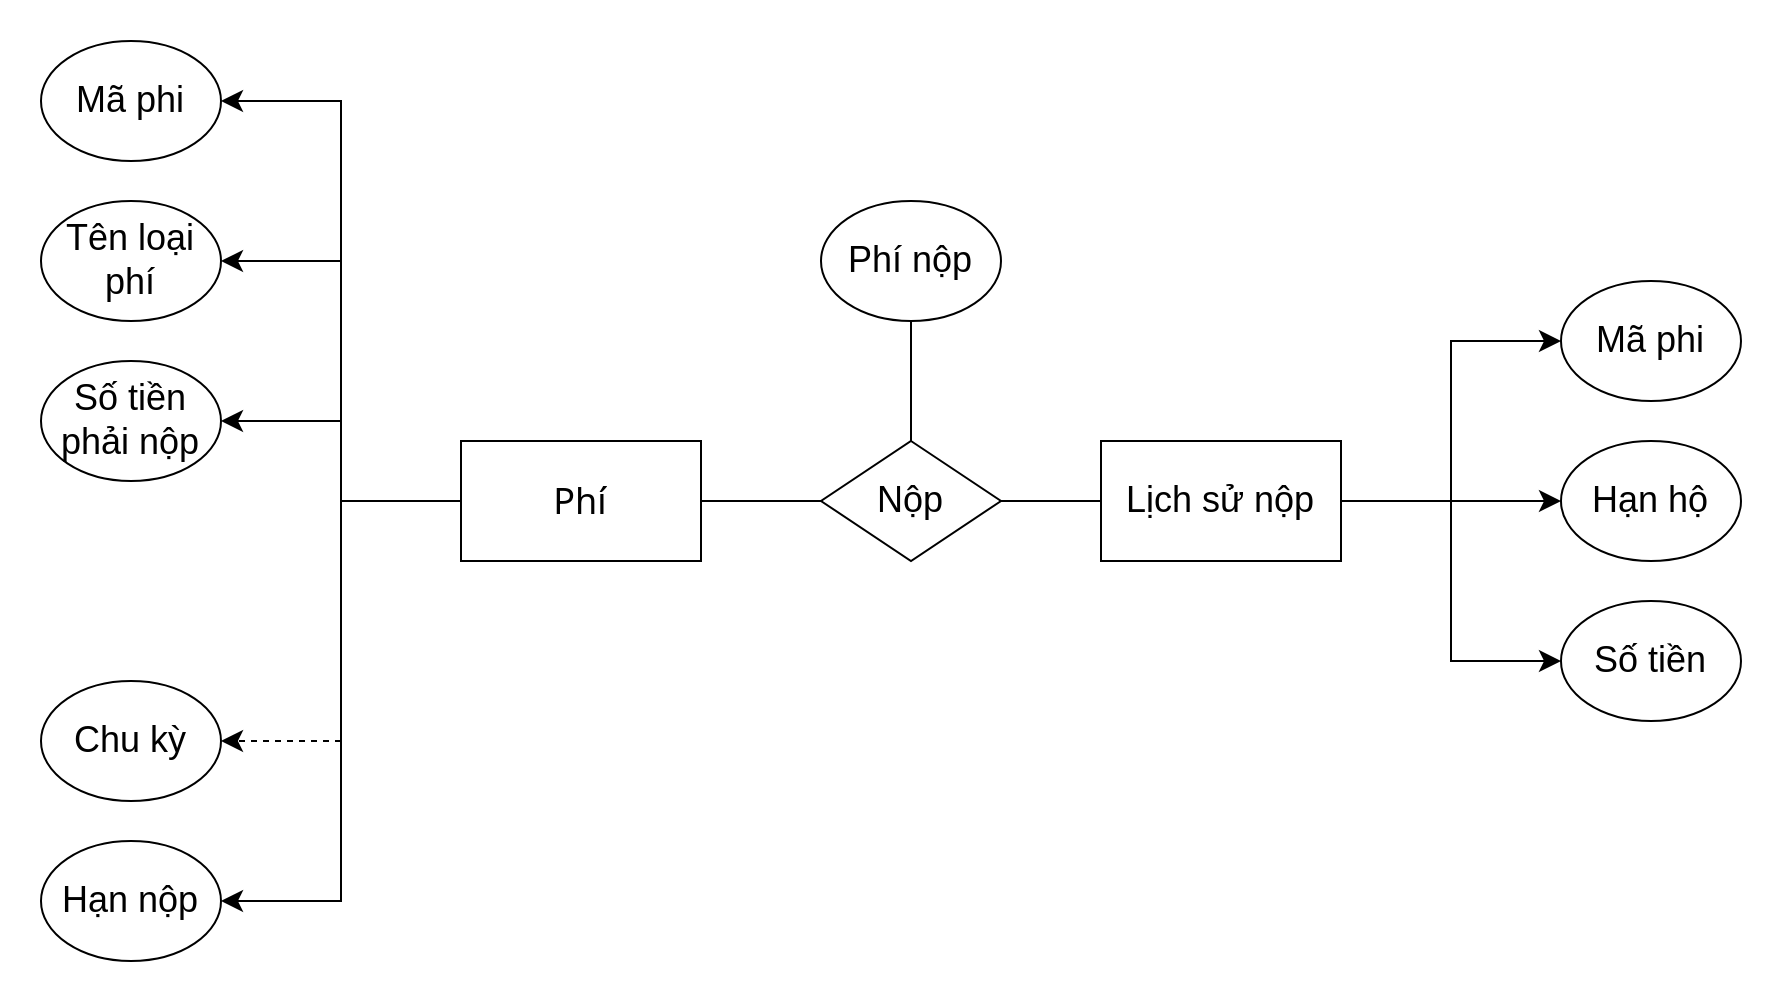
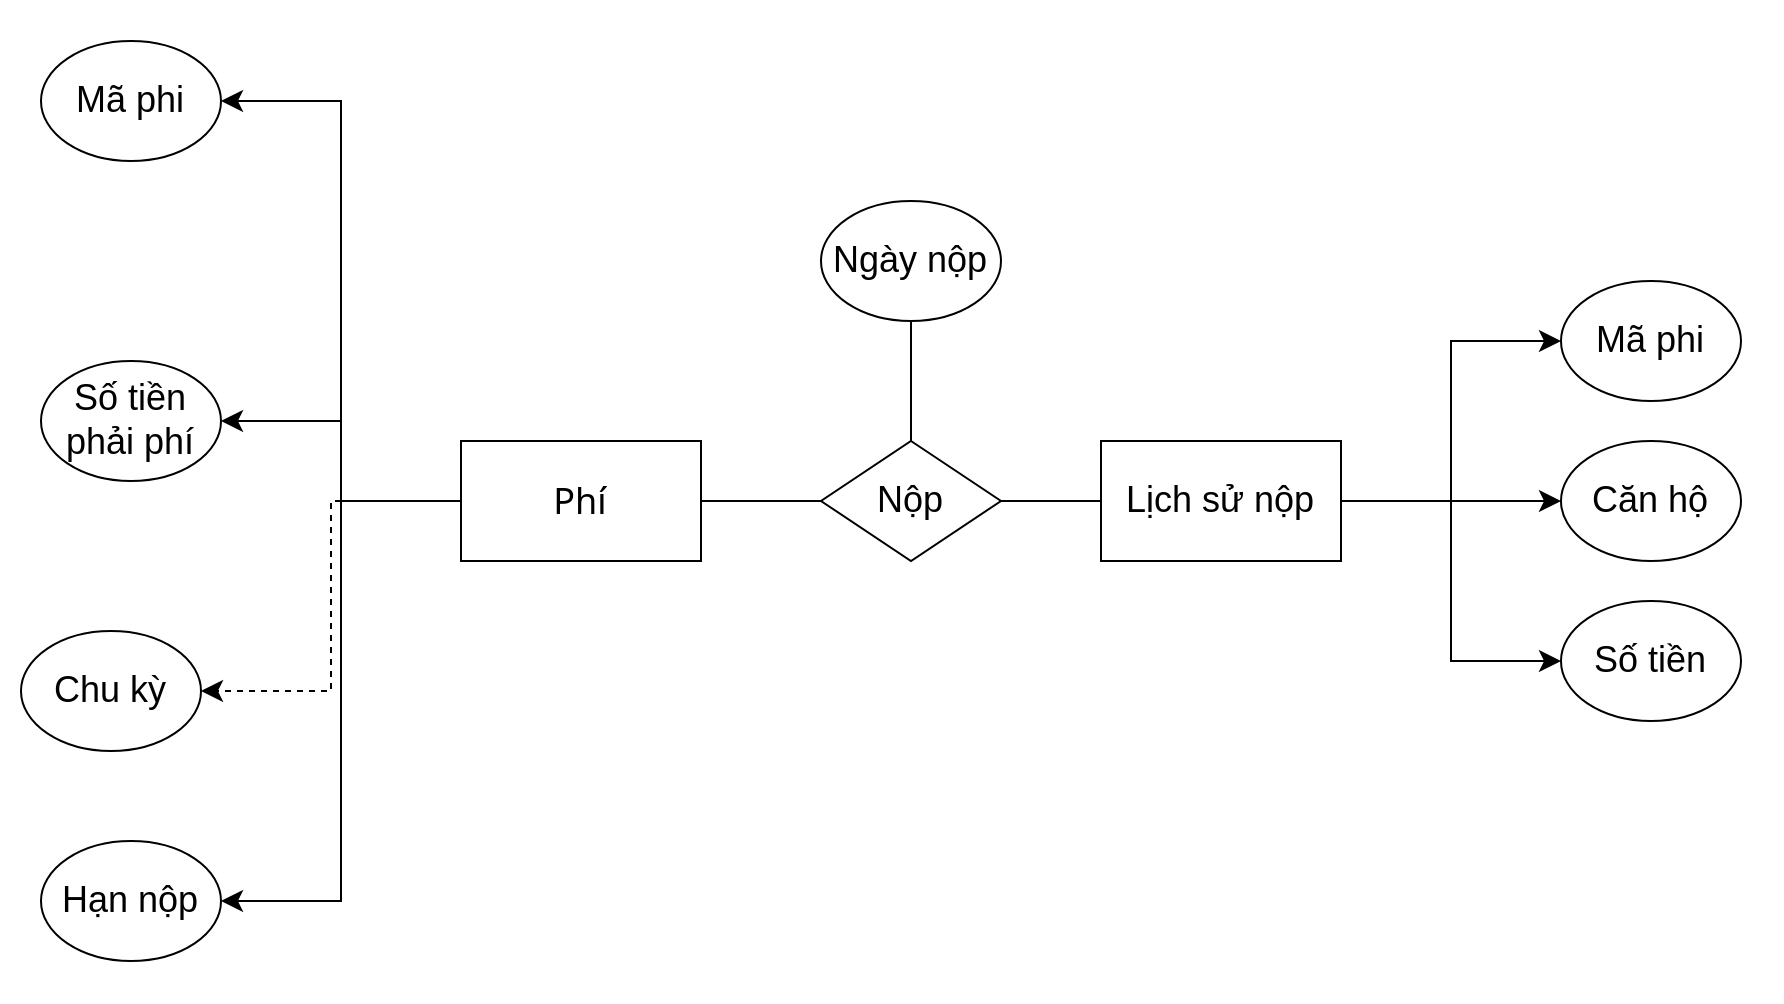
(131, 261) -> none
(287, 261) -> none
(911, 261) -> (911, 261)
(131, 421) -> (131, 421)
(1651, 501) -> (1651, 501)
(131, 741) -> (111, 691)
